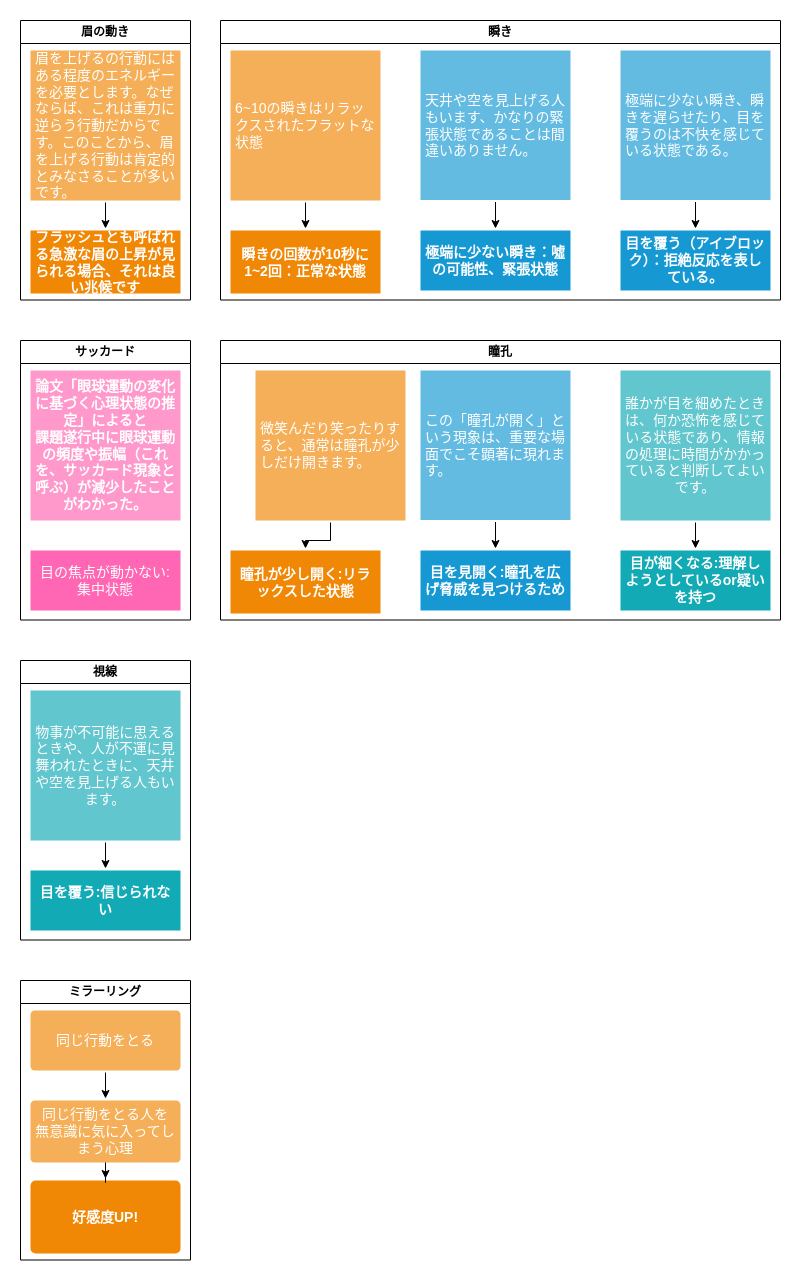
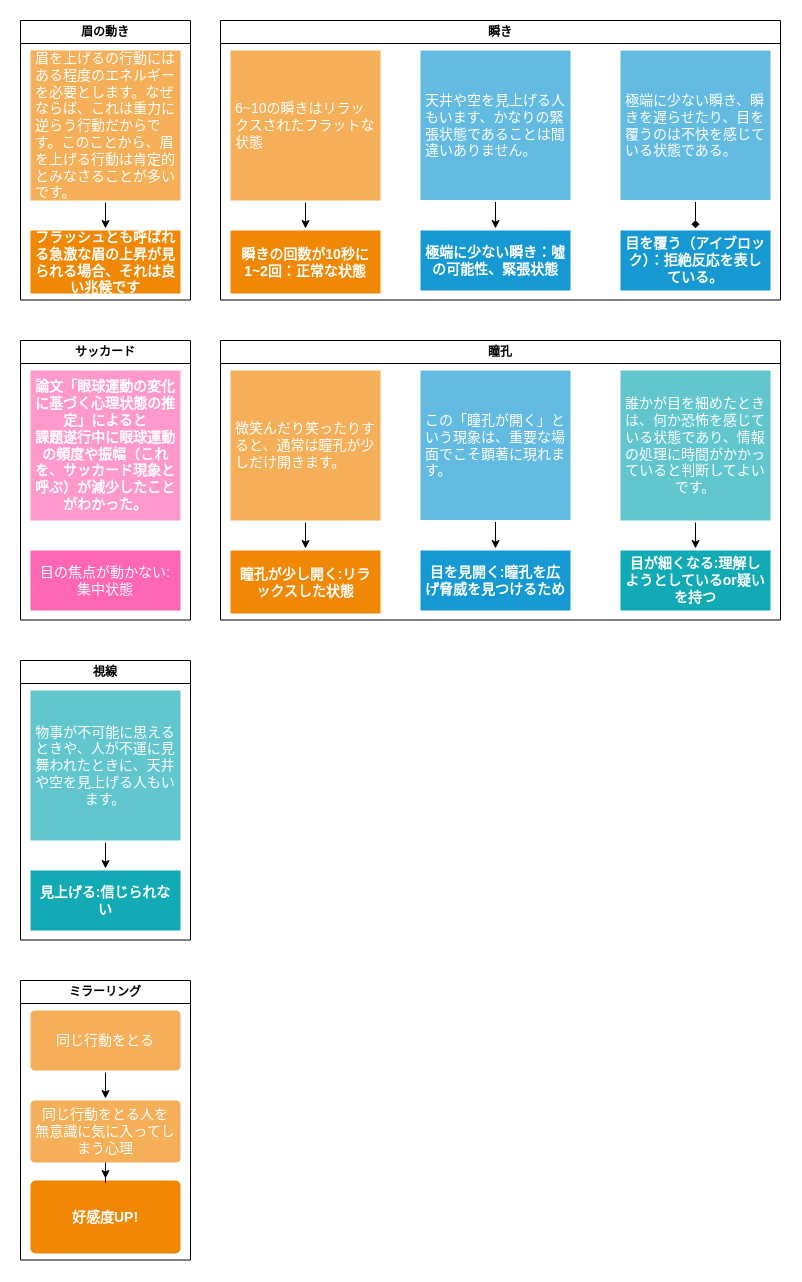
(696, 220) -> (696, 219)
(331, 446) -> (306, 446)
(106, 901) -> (106, 901)
